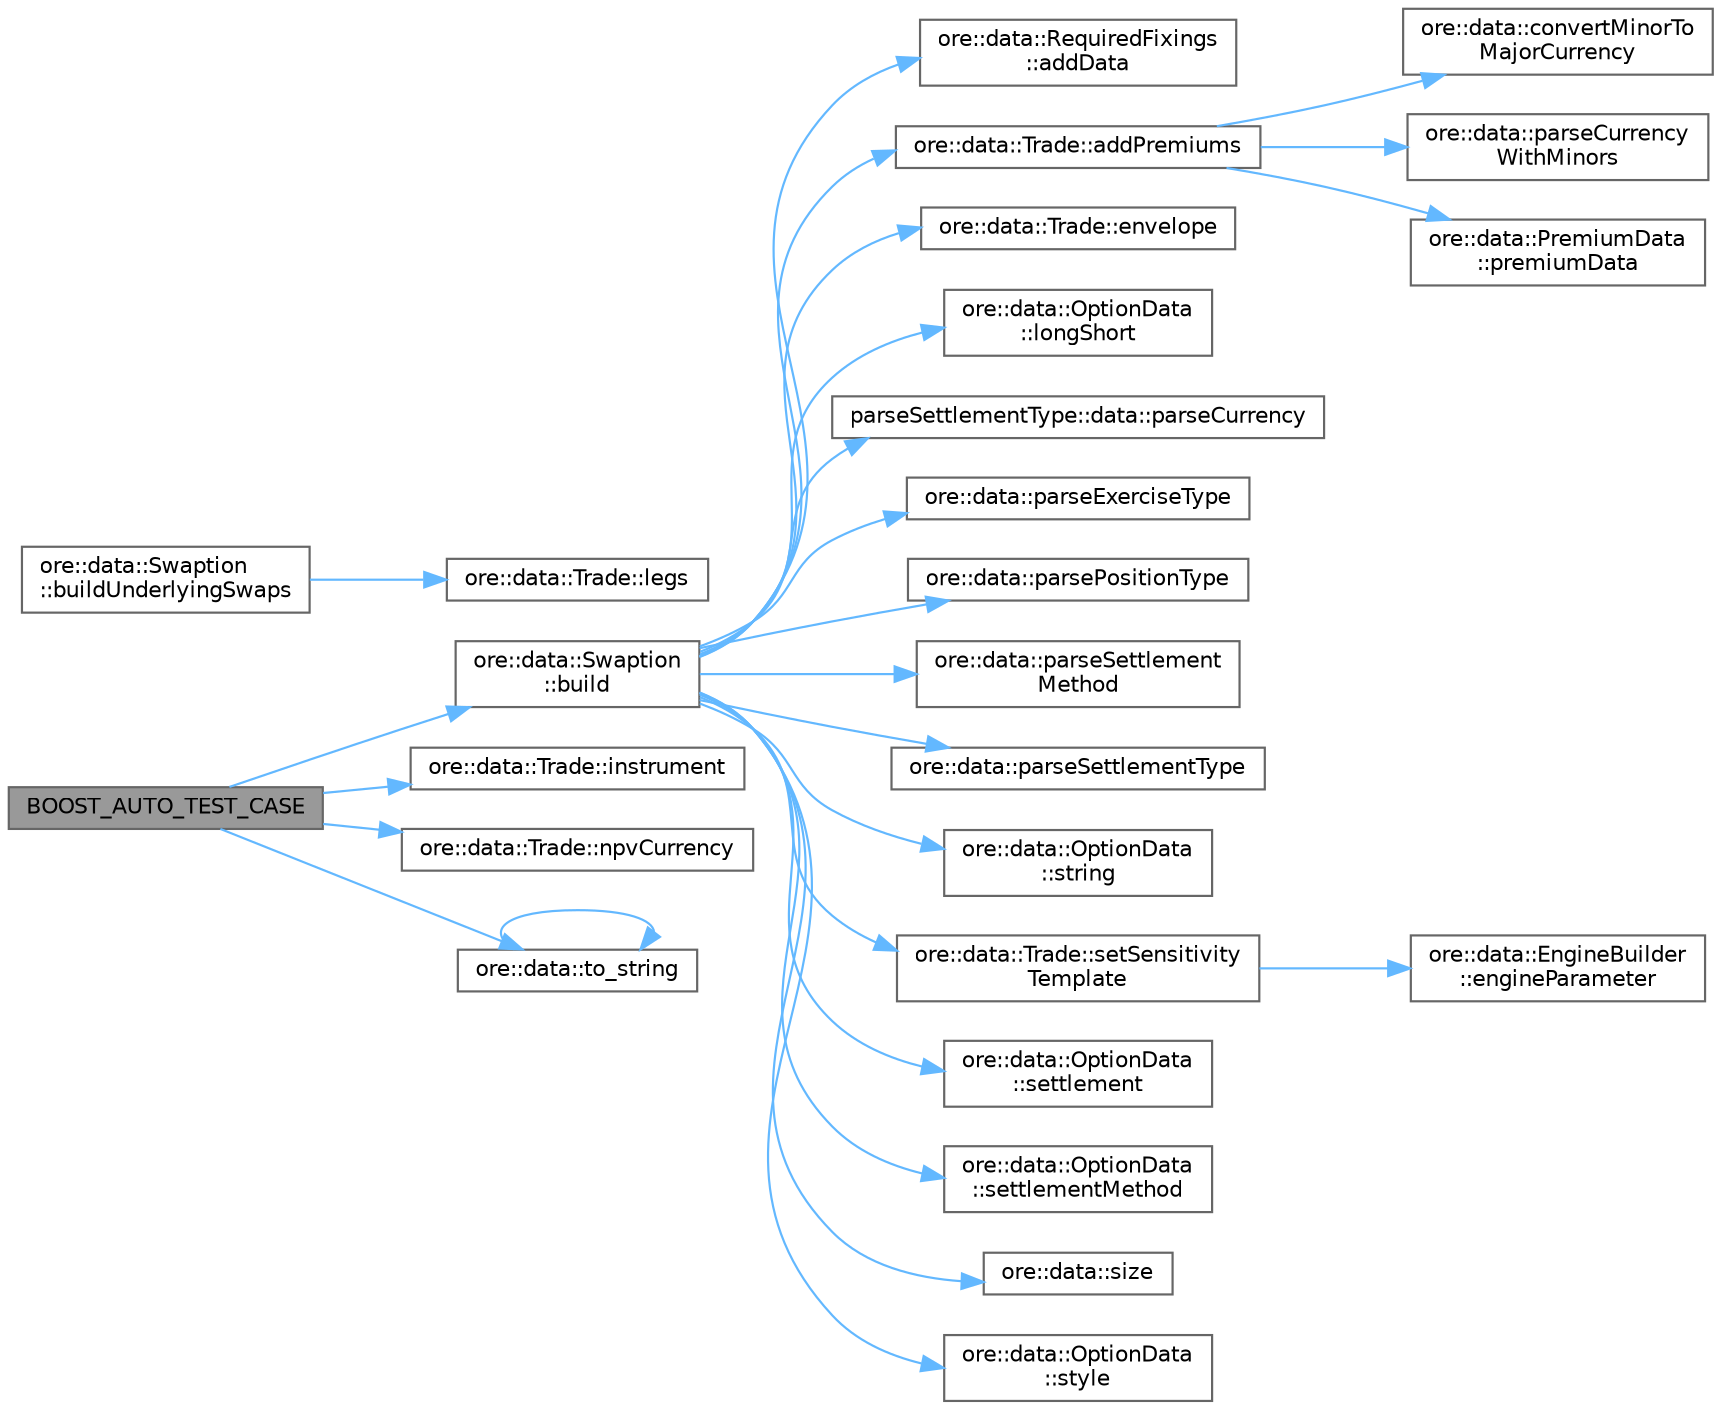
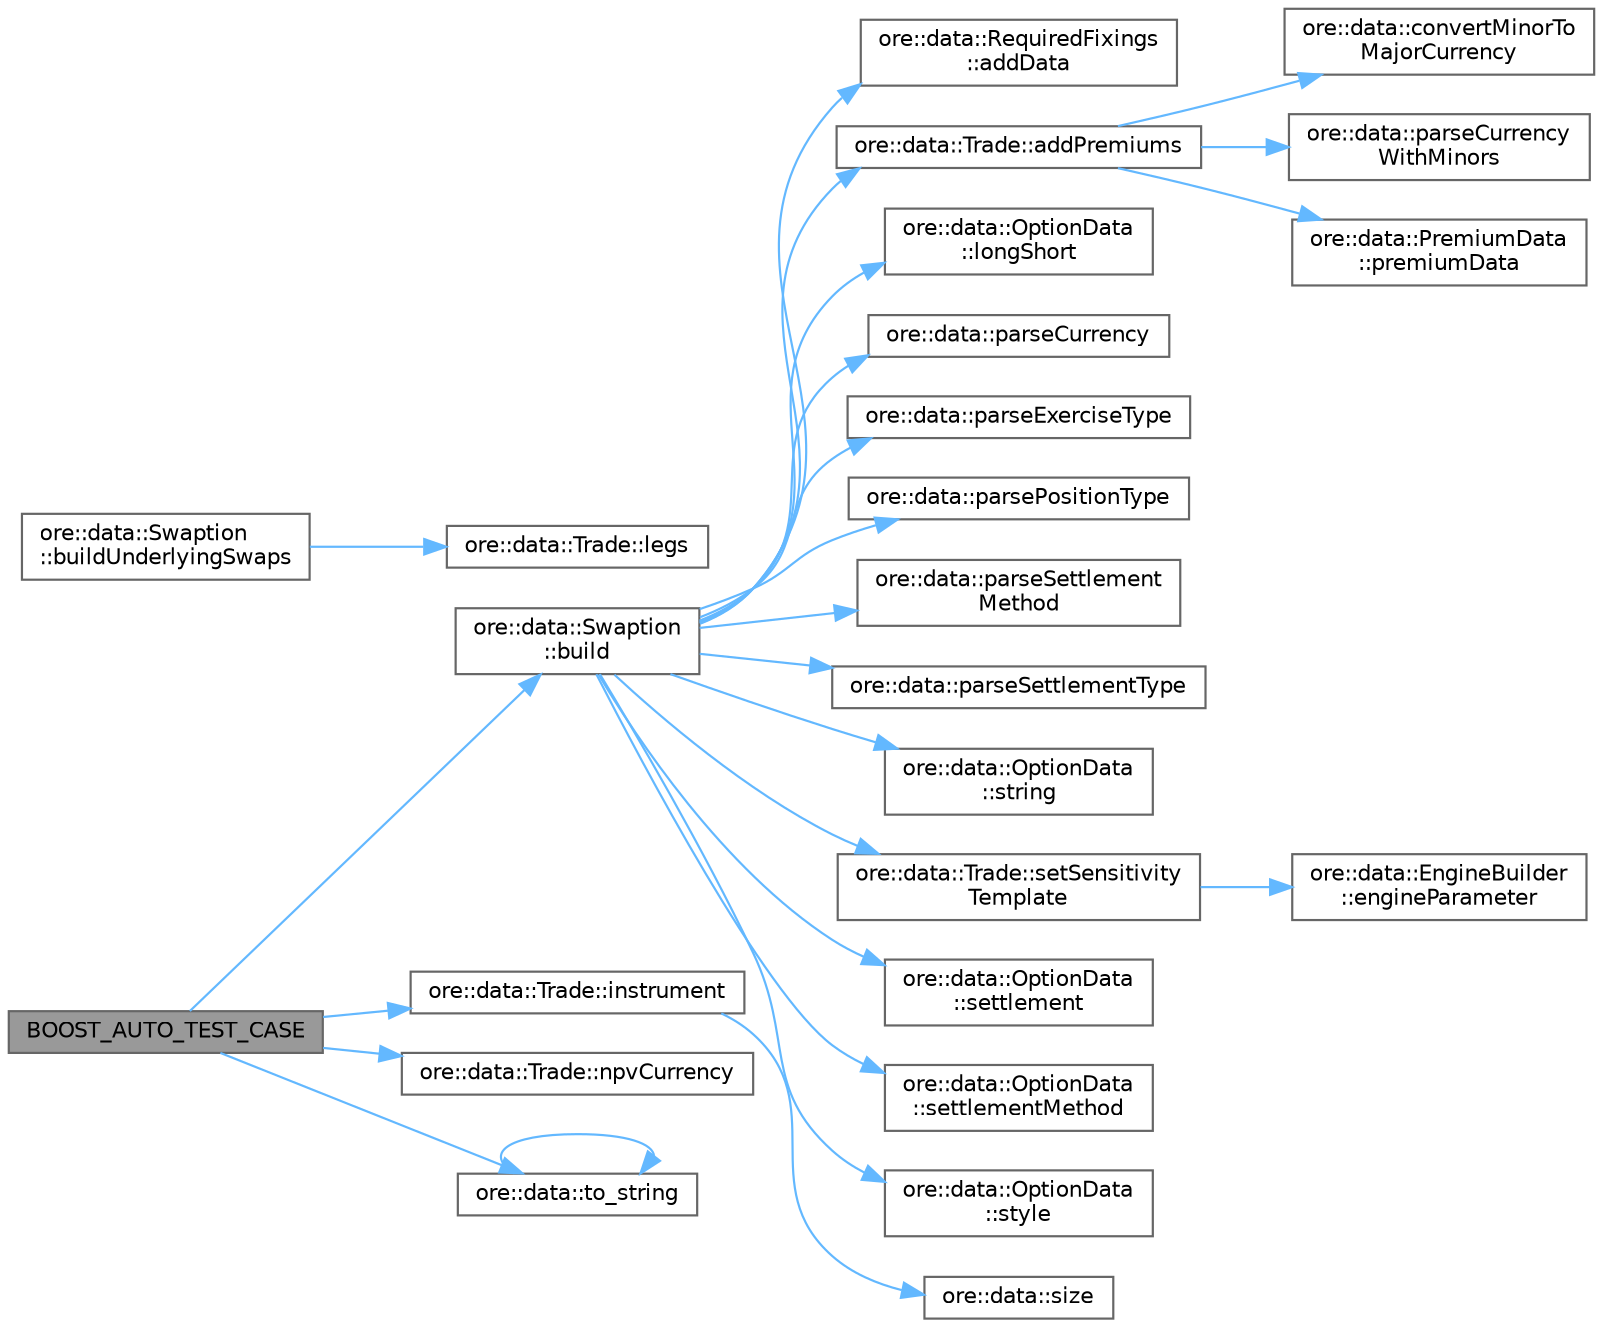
(1078, 228) -> none
(1078, 417) -> (1019, 336)
(788, 1165) -> (793, 1165)
